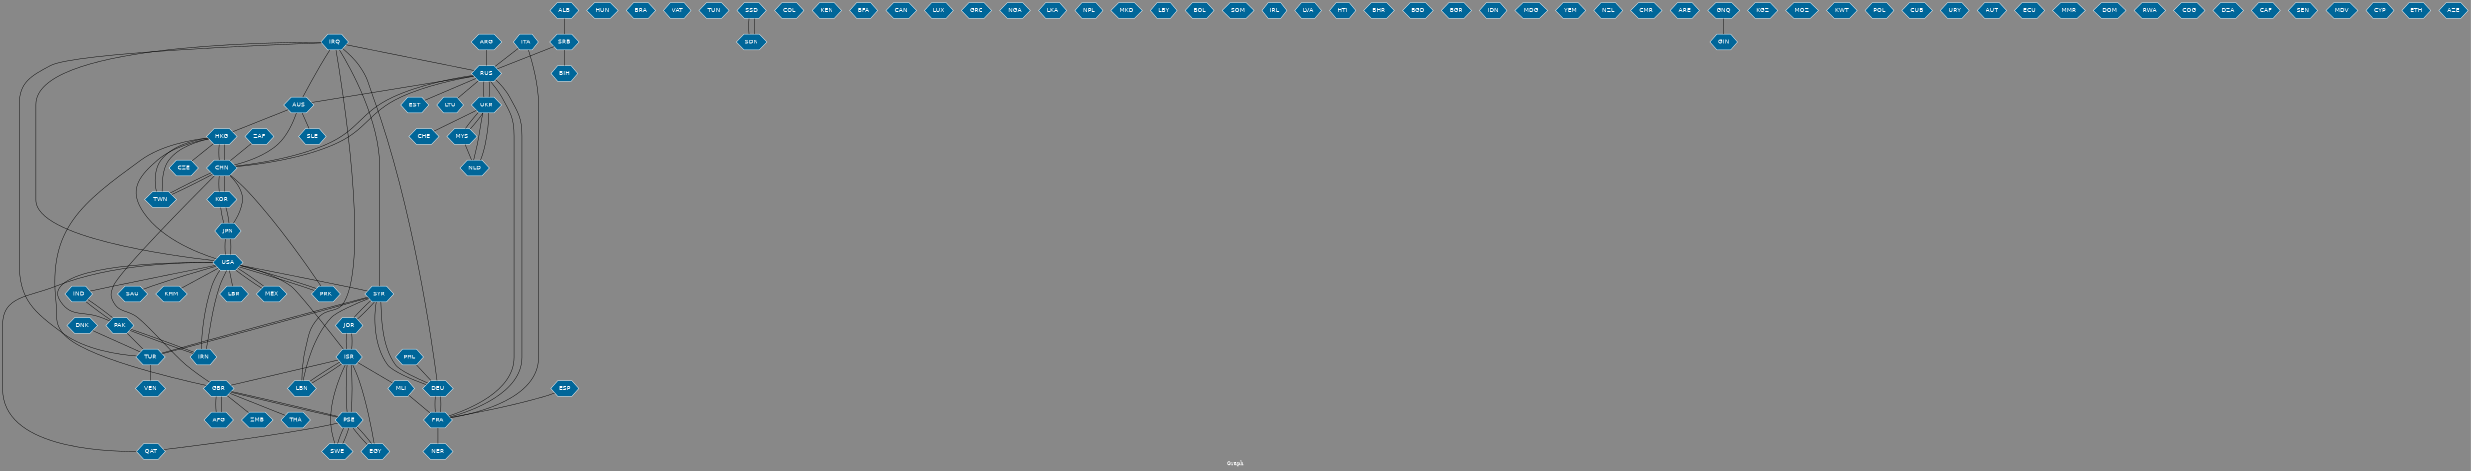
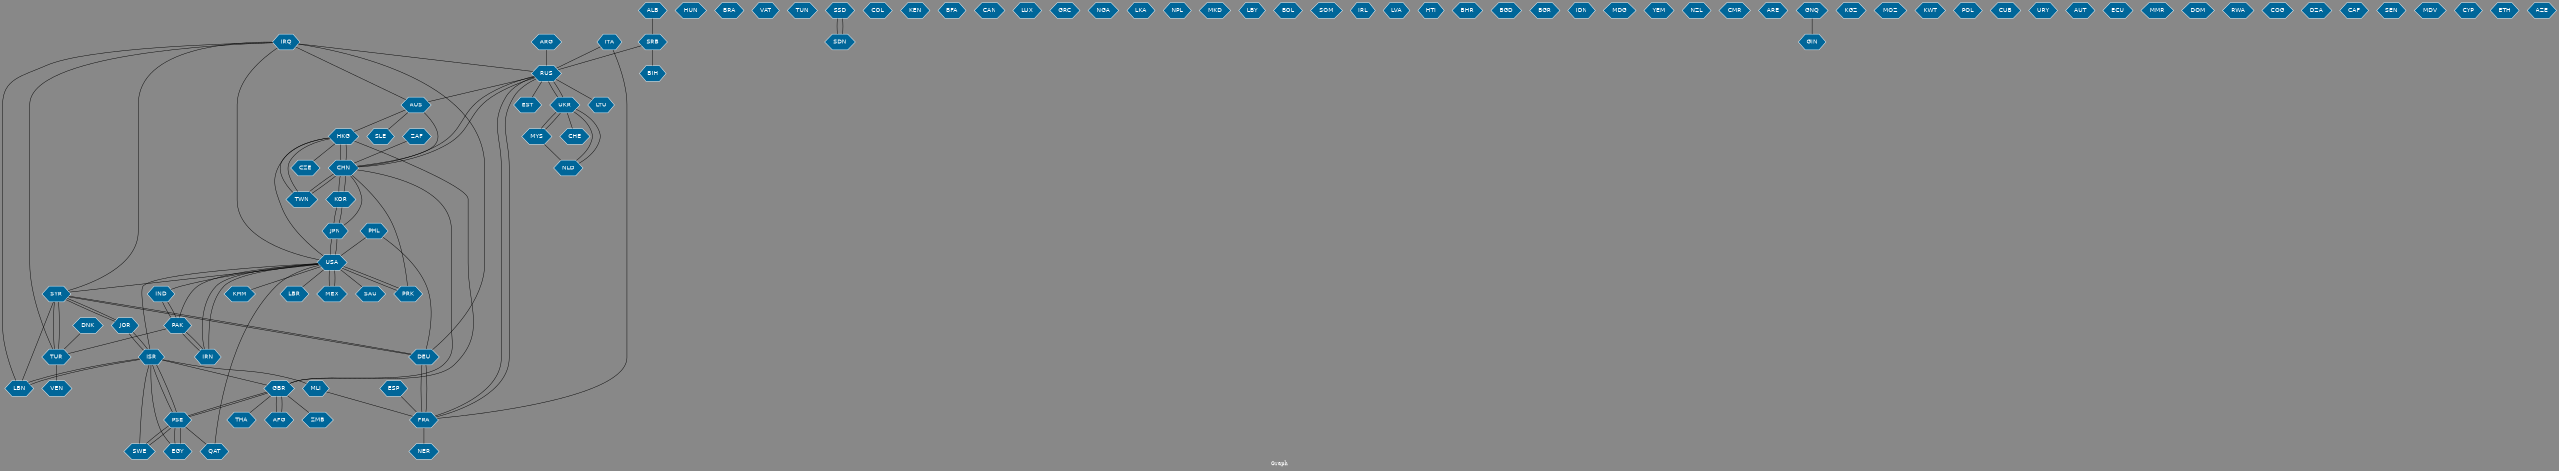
none -> (353, 247)
